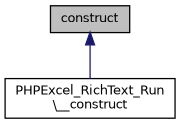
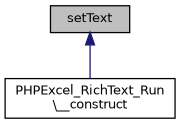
(90, 19) -> (90, 19)
